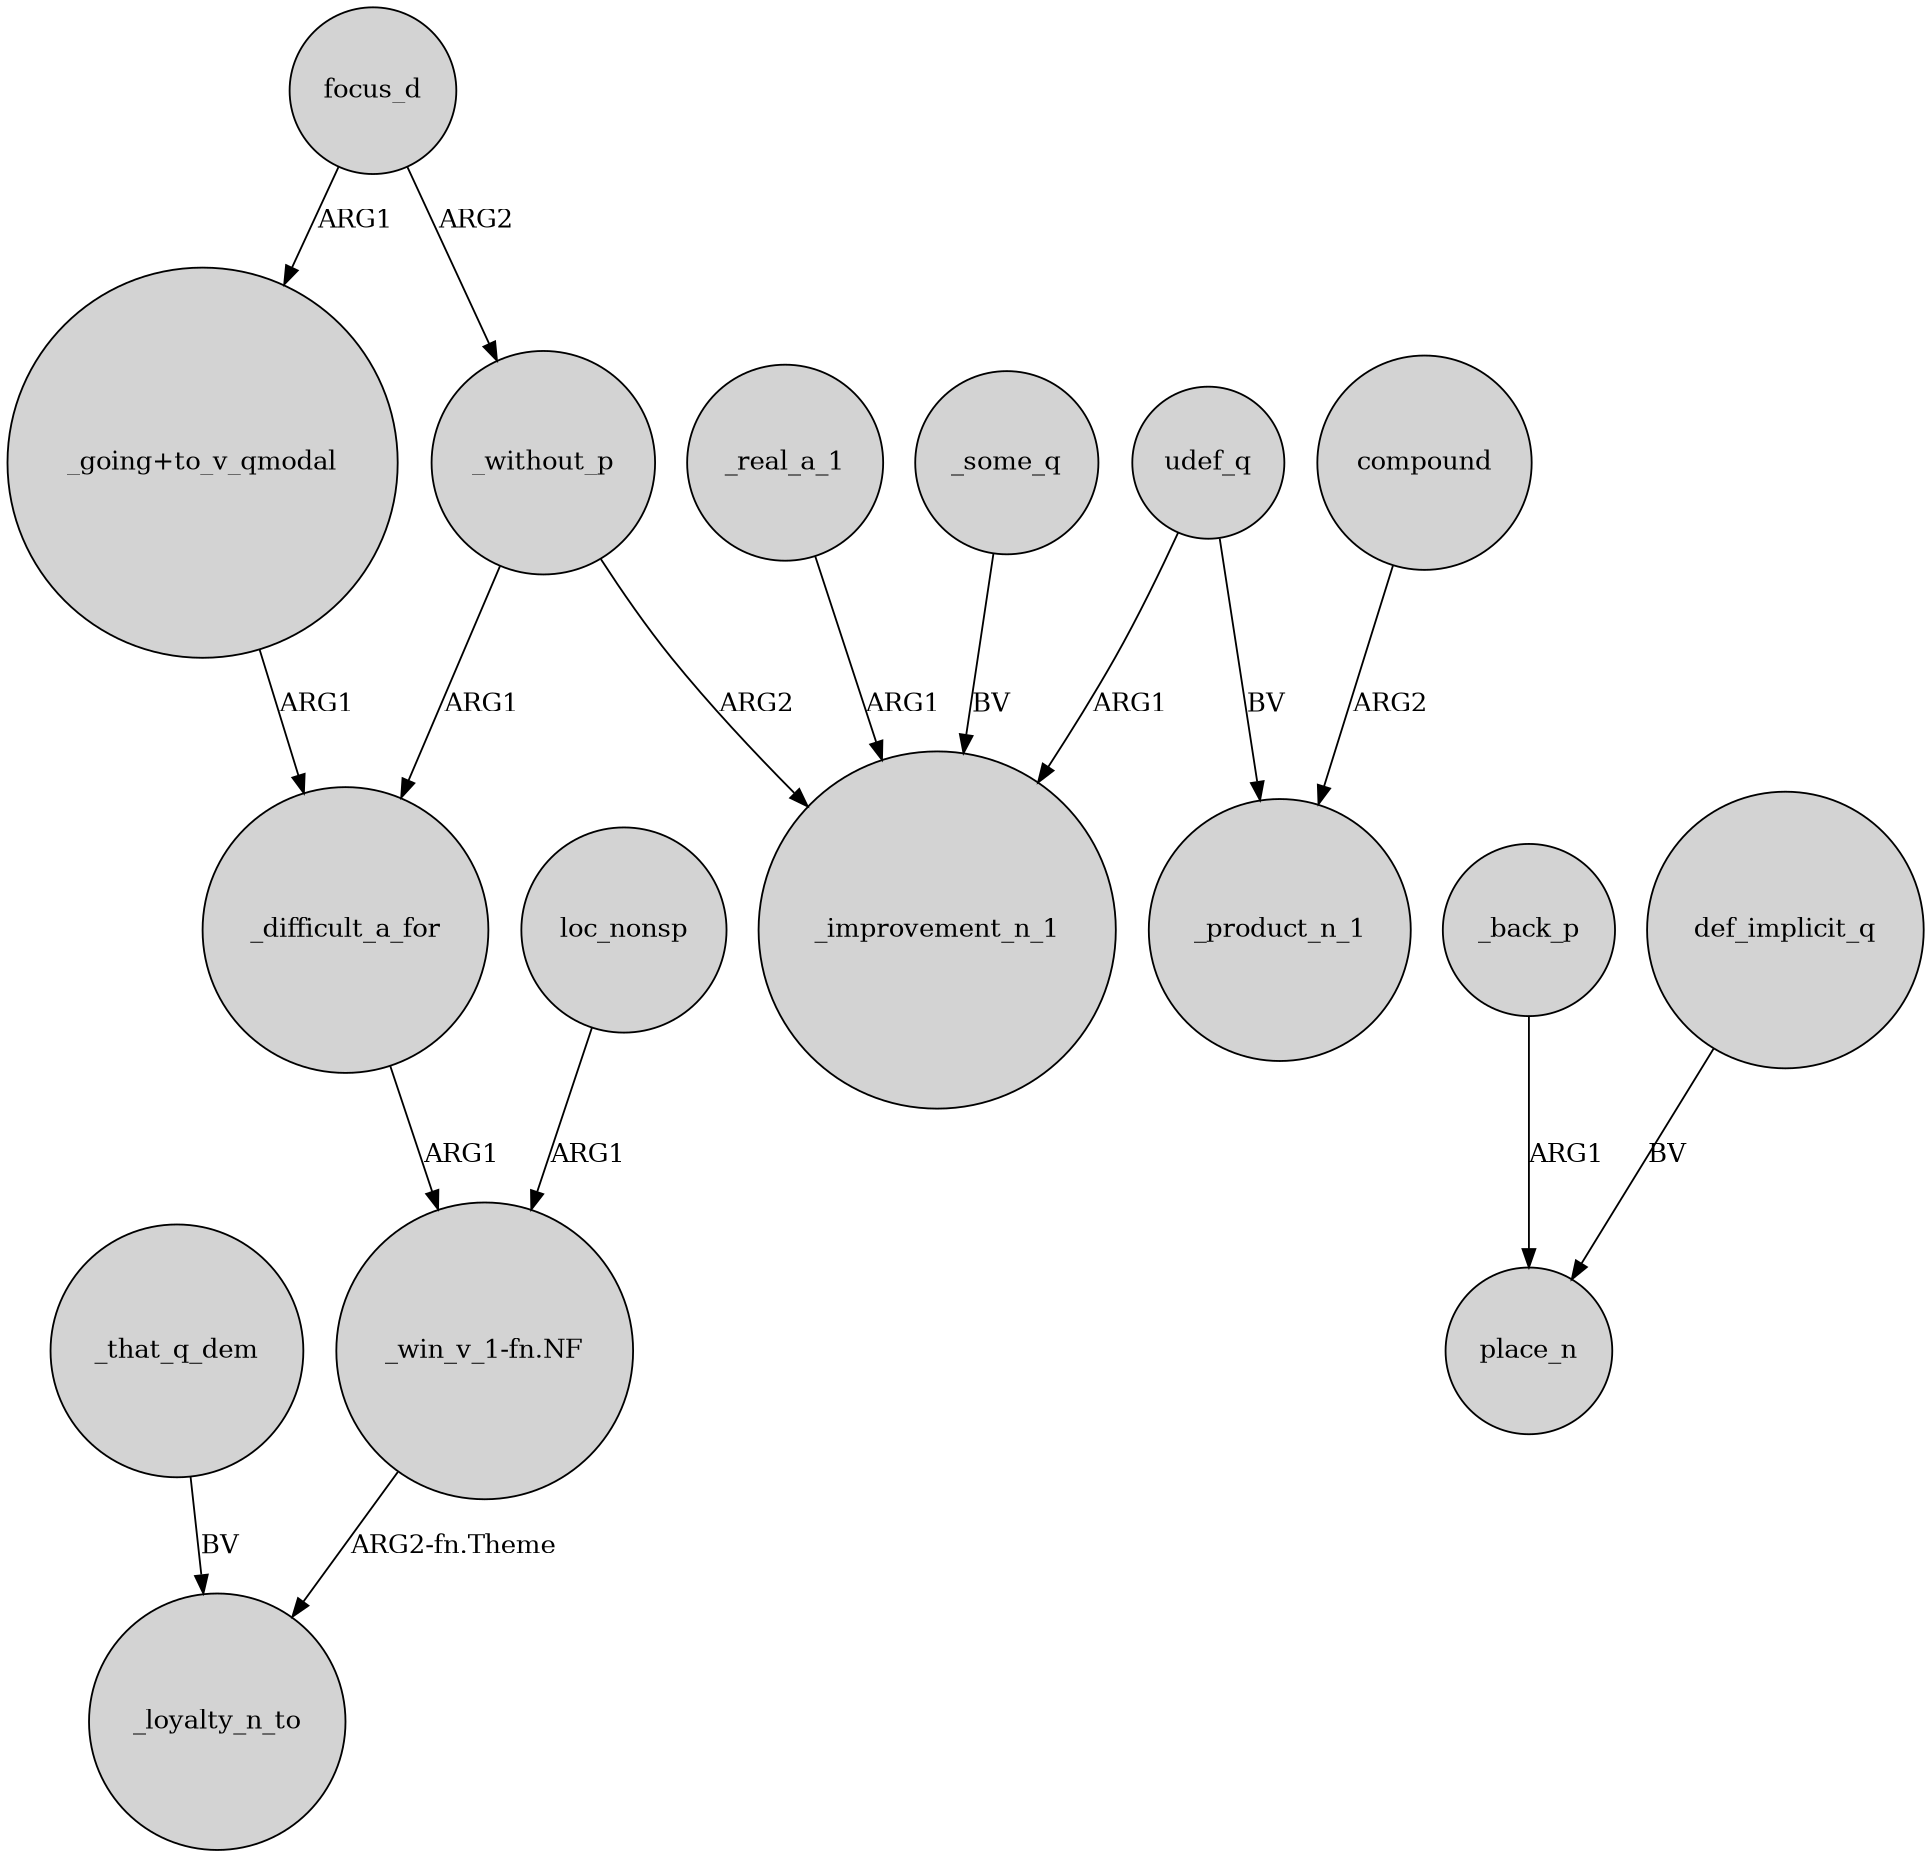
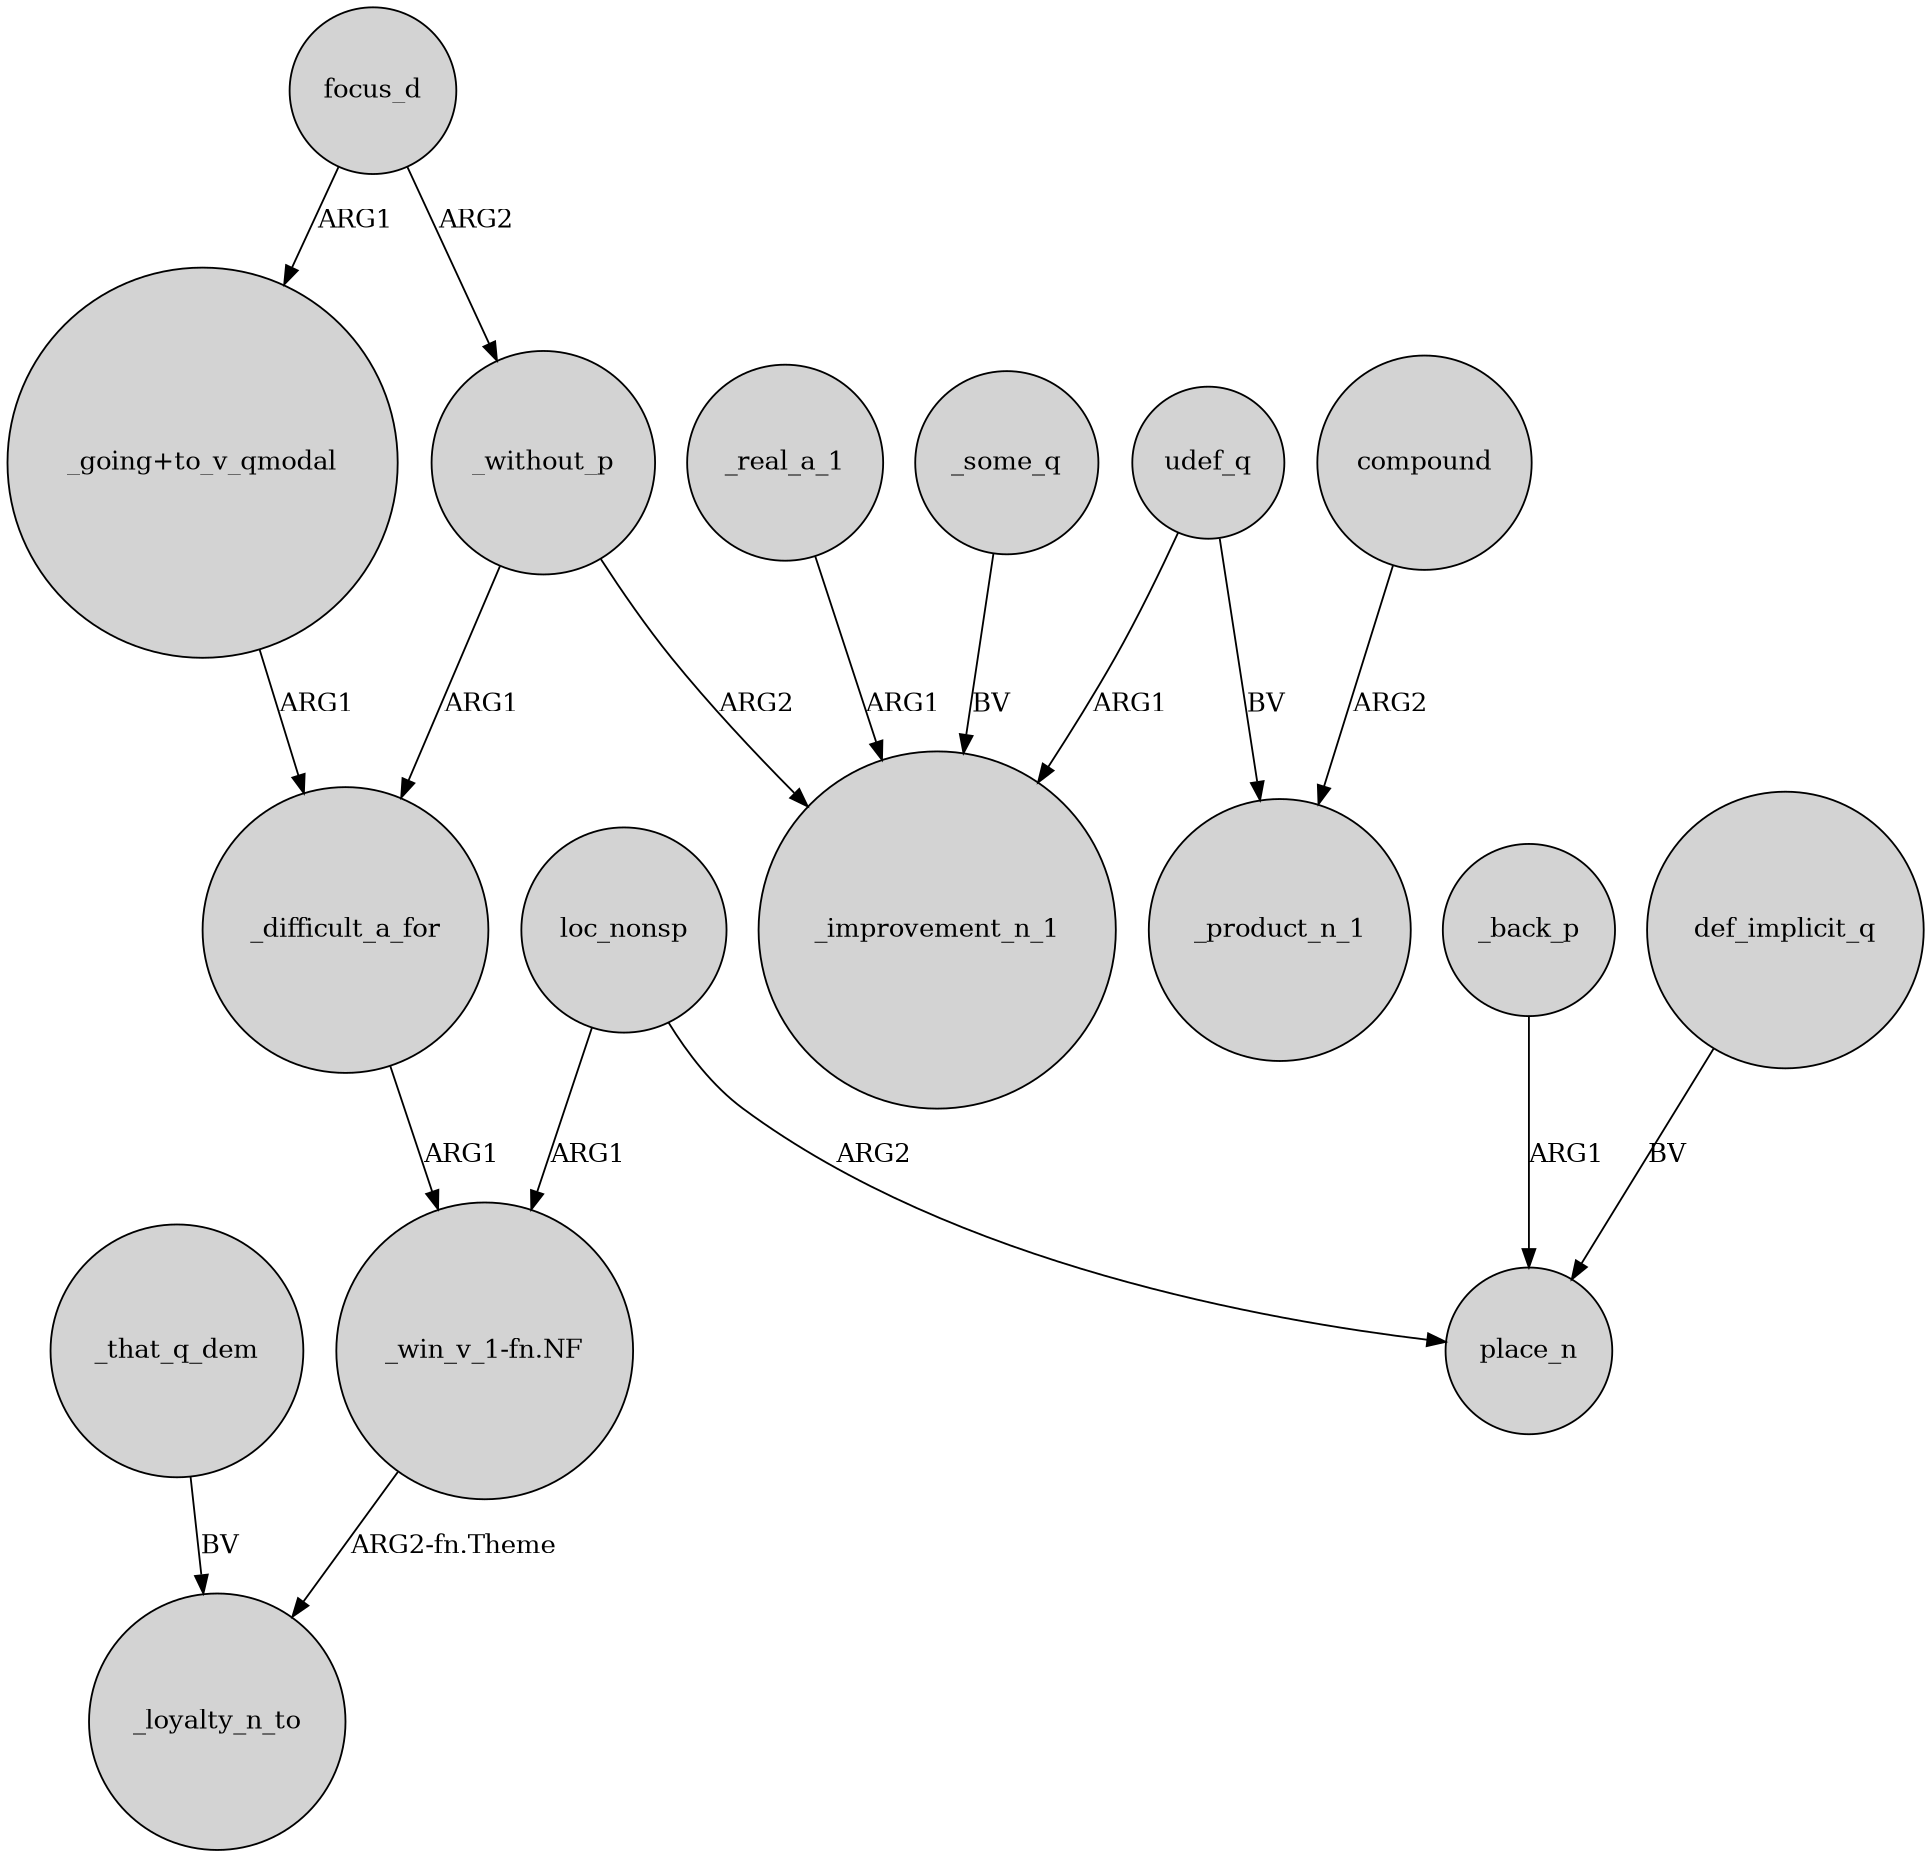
none -> (1016, 1247)
